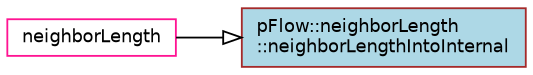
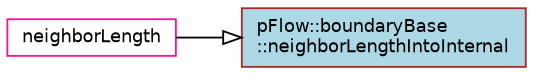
(384, 38) -> (384, 38)
